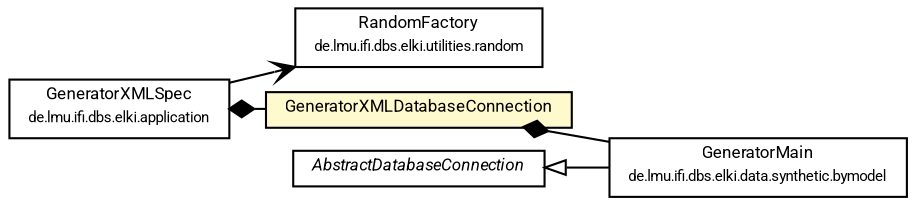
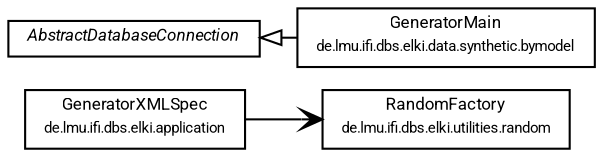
(419, 109) -> none
